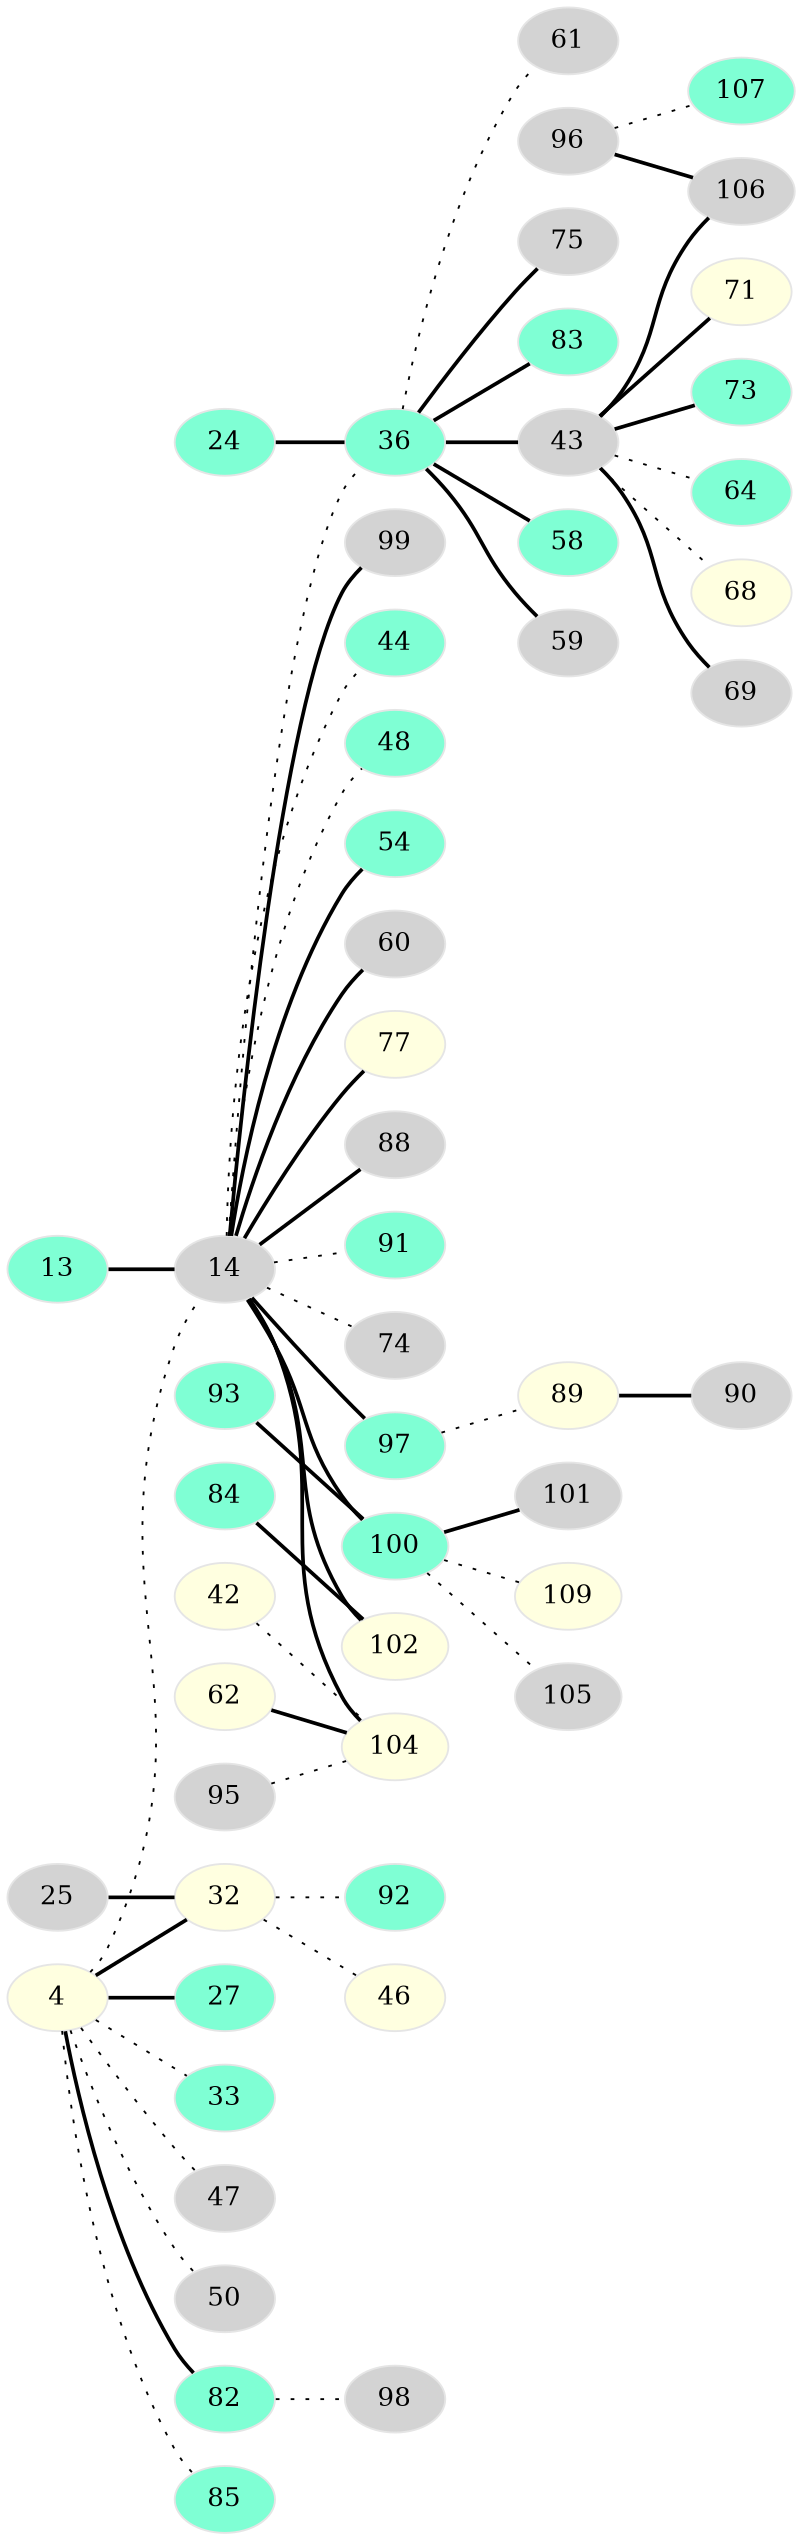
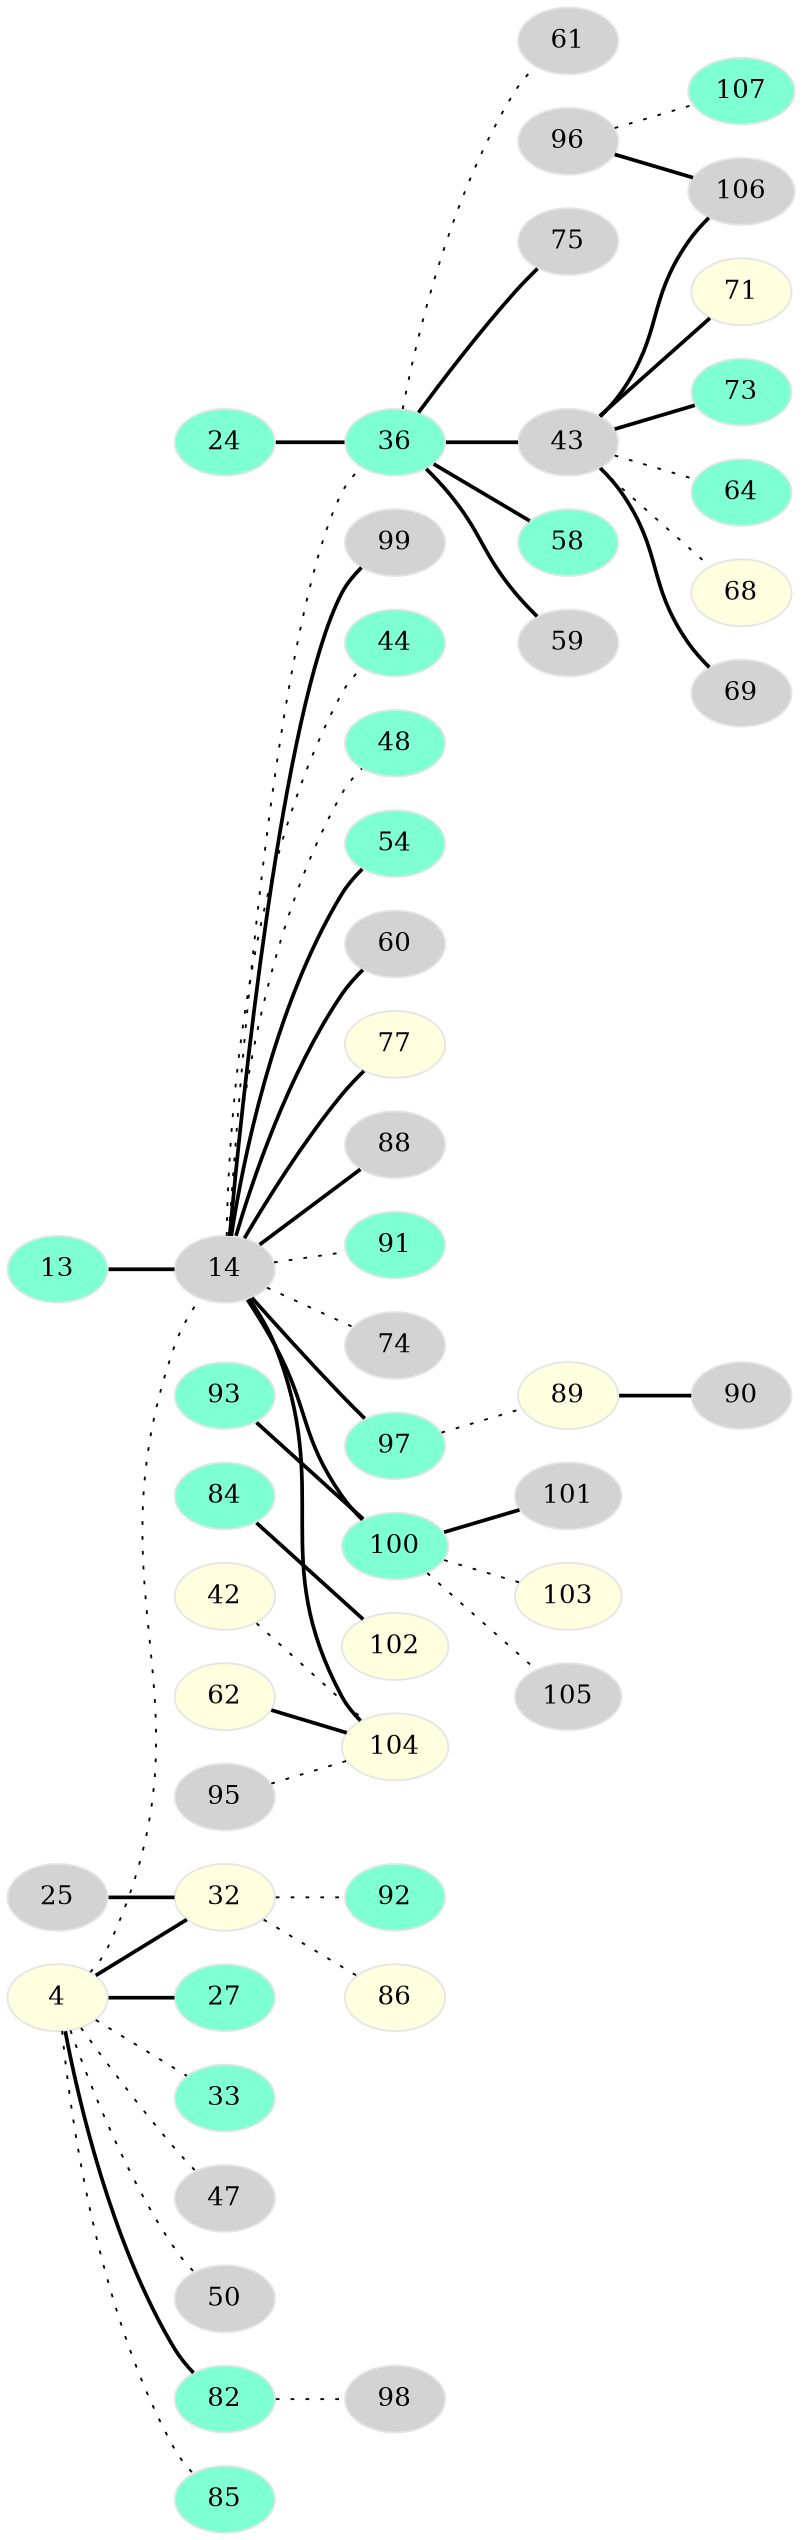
(568, 342) -> none
(316, 1537) -> none
(568, 1596) -> (568, 1596)
(395, 1998) -> (395, 1998)
